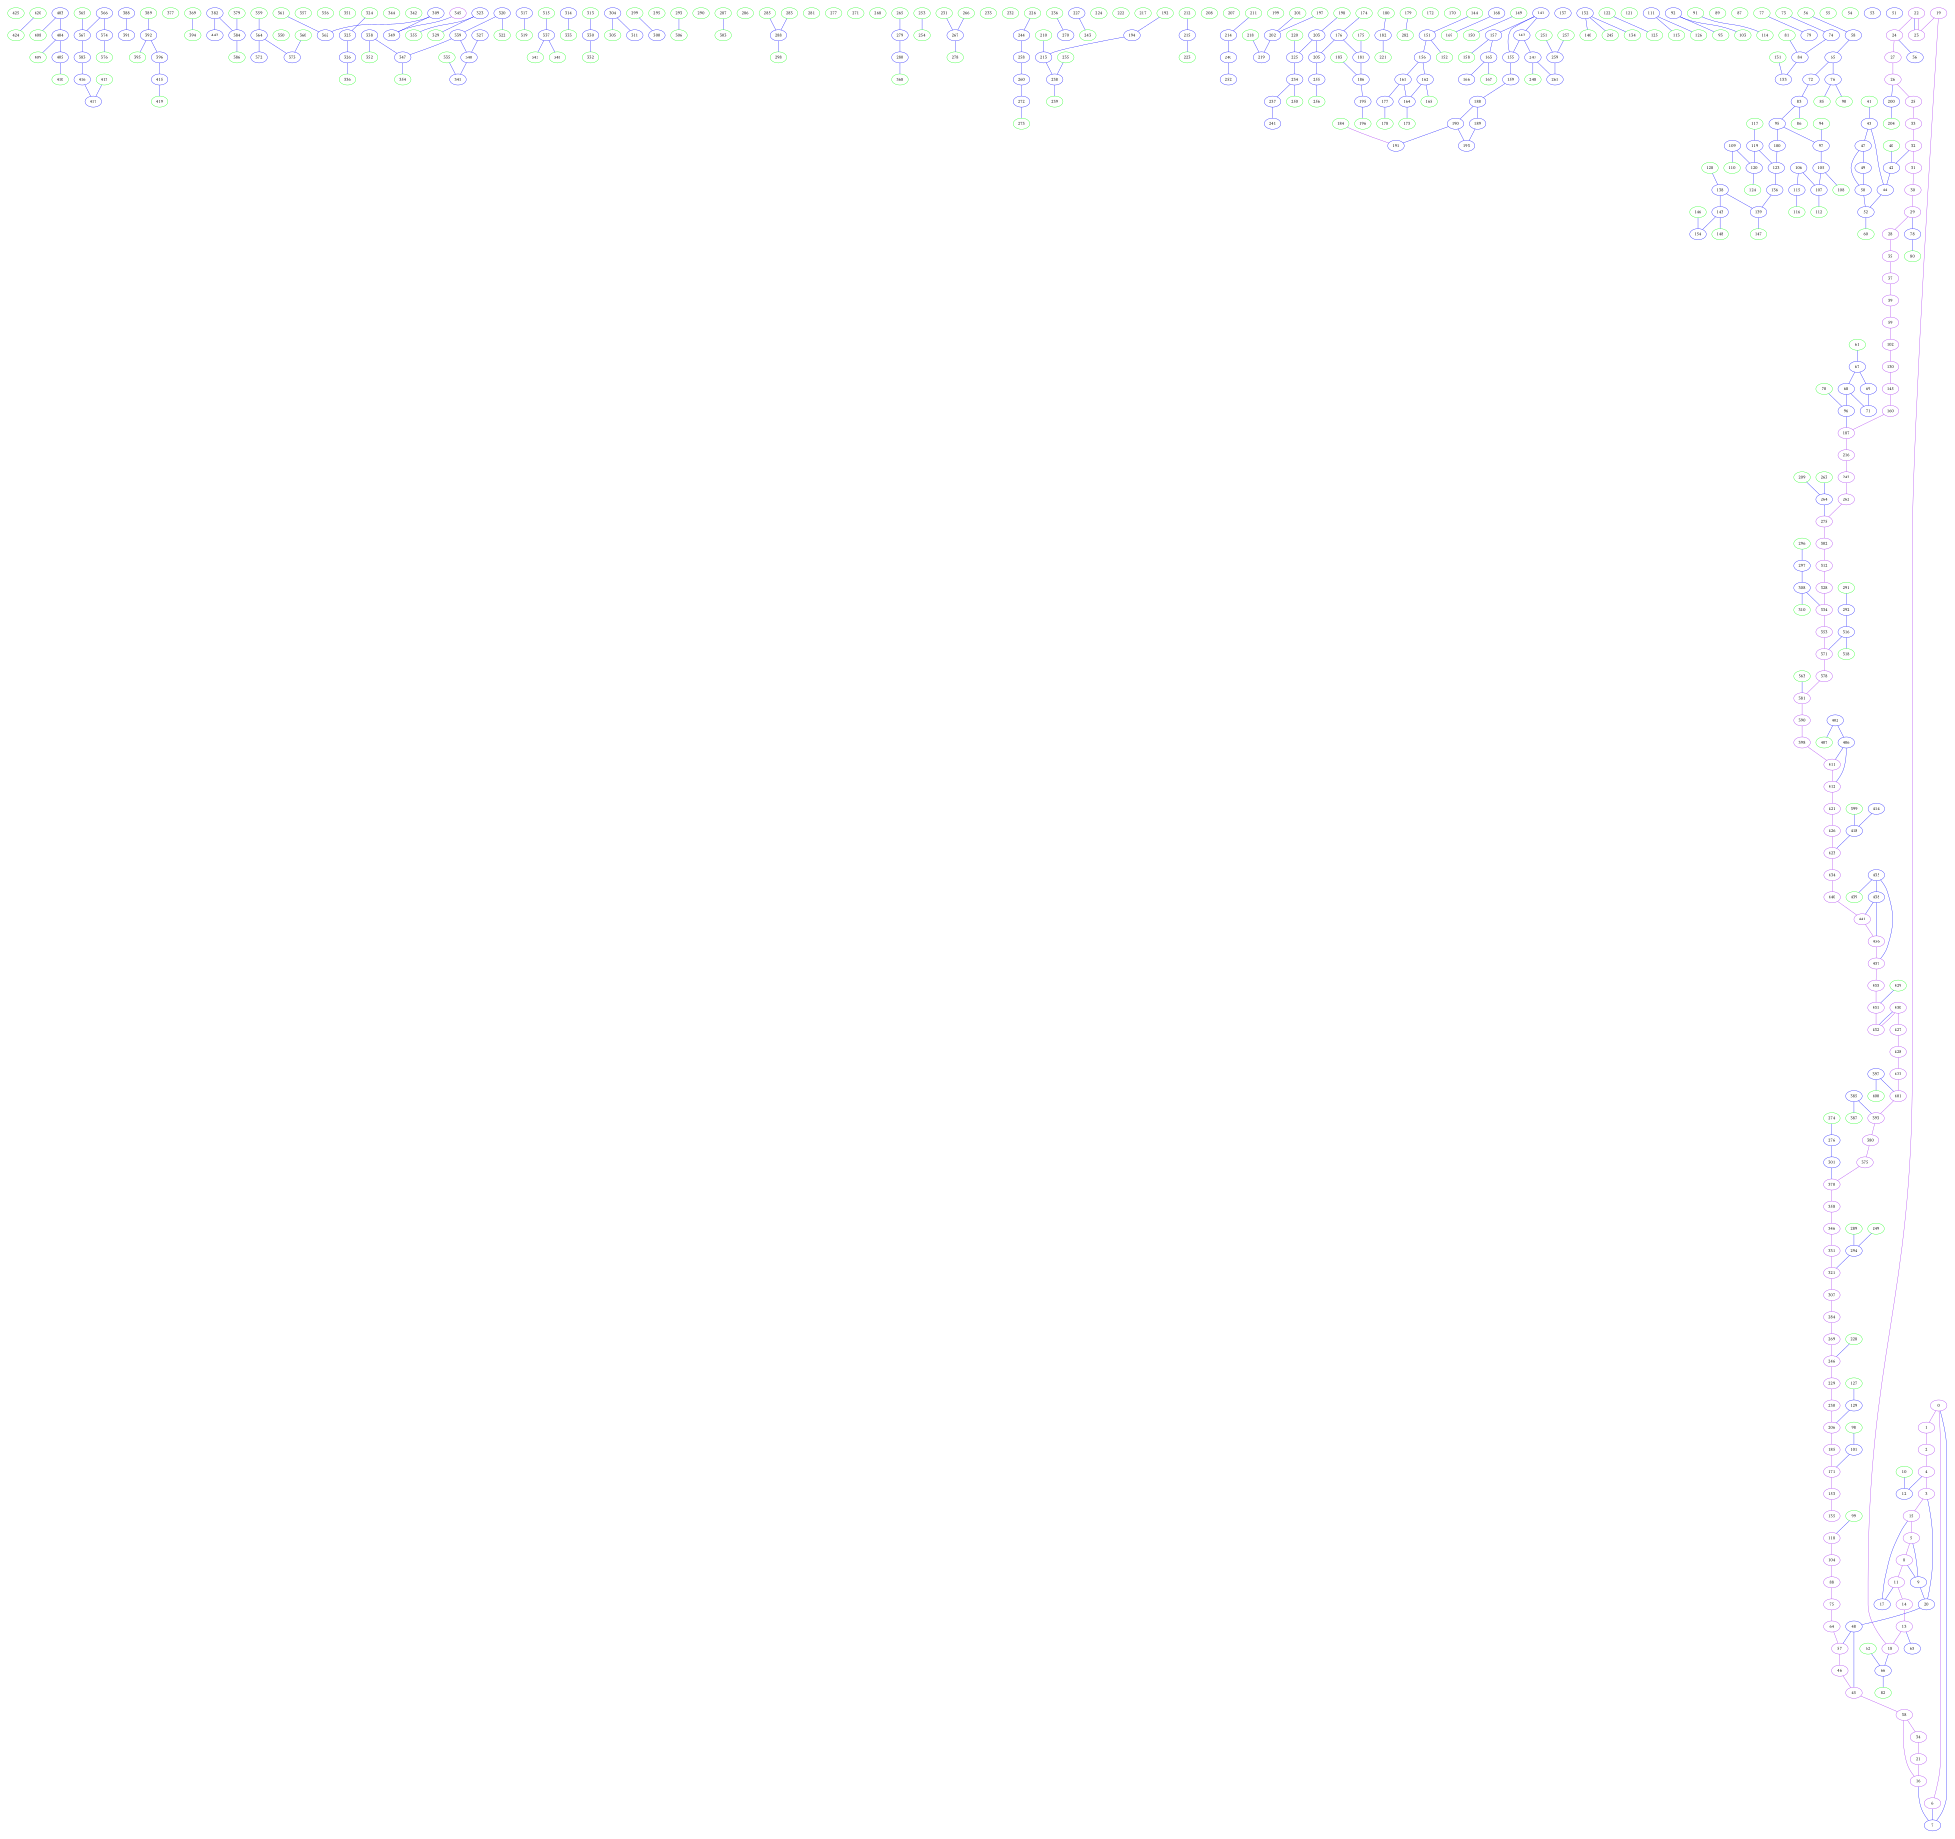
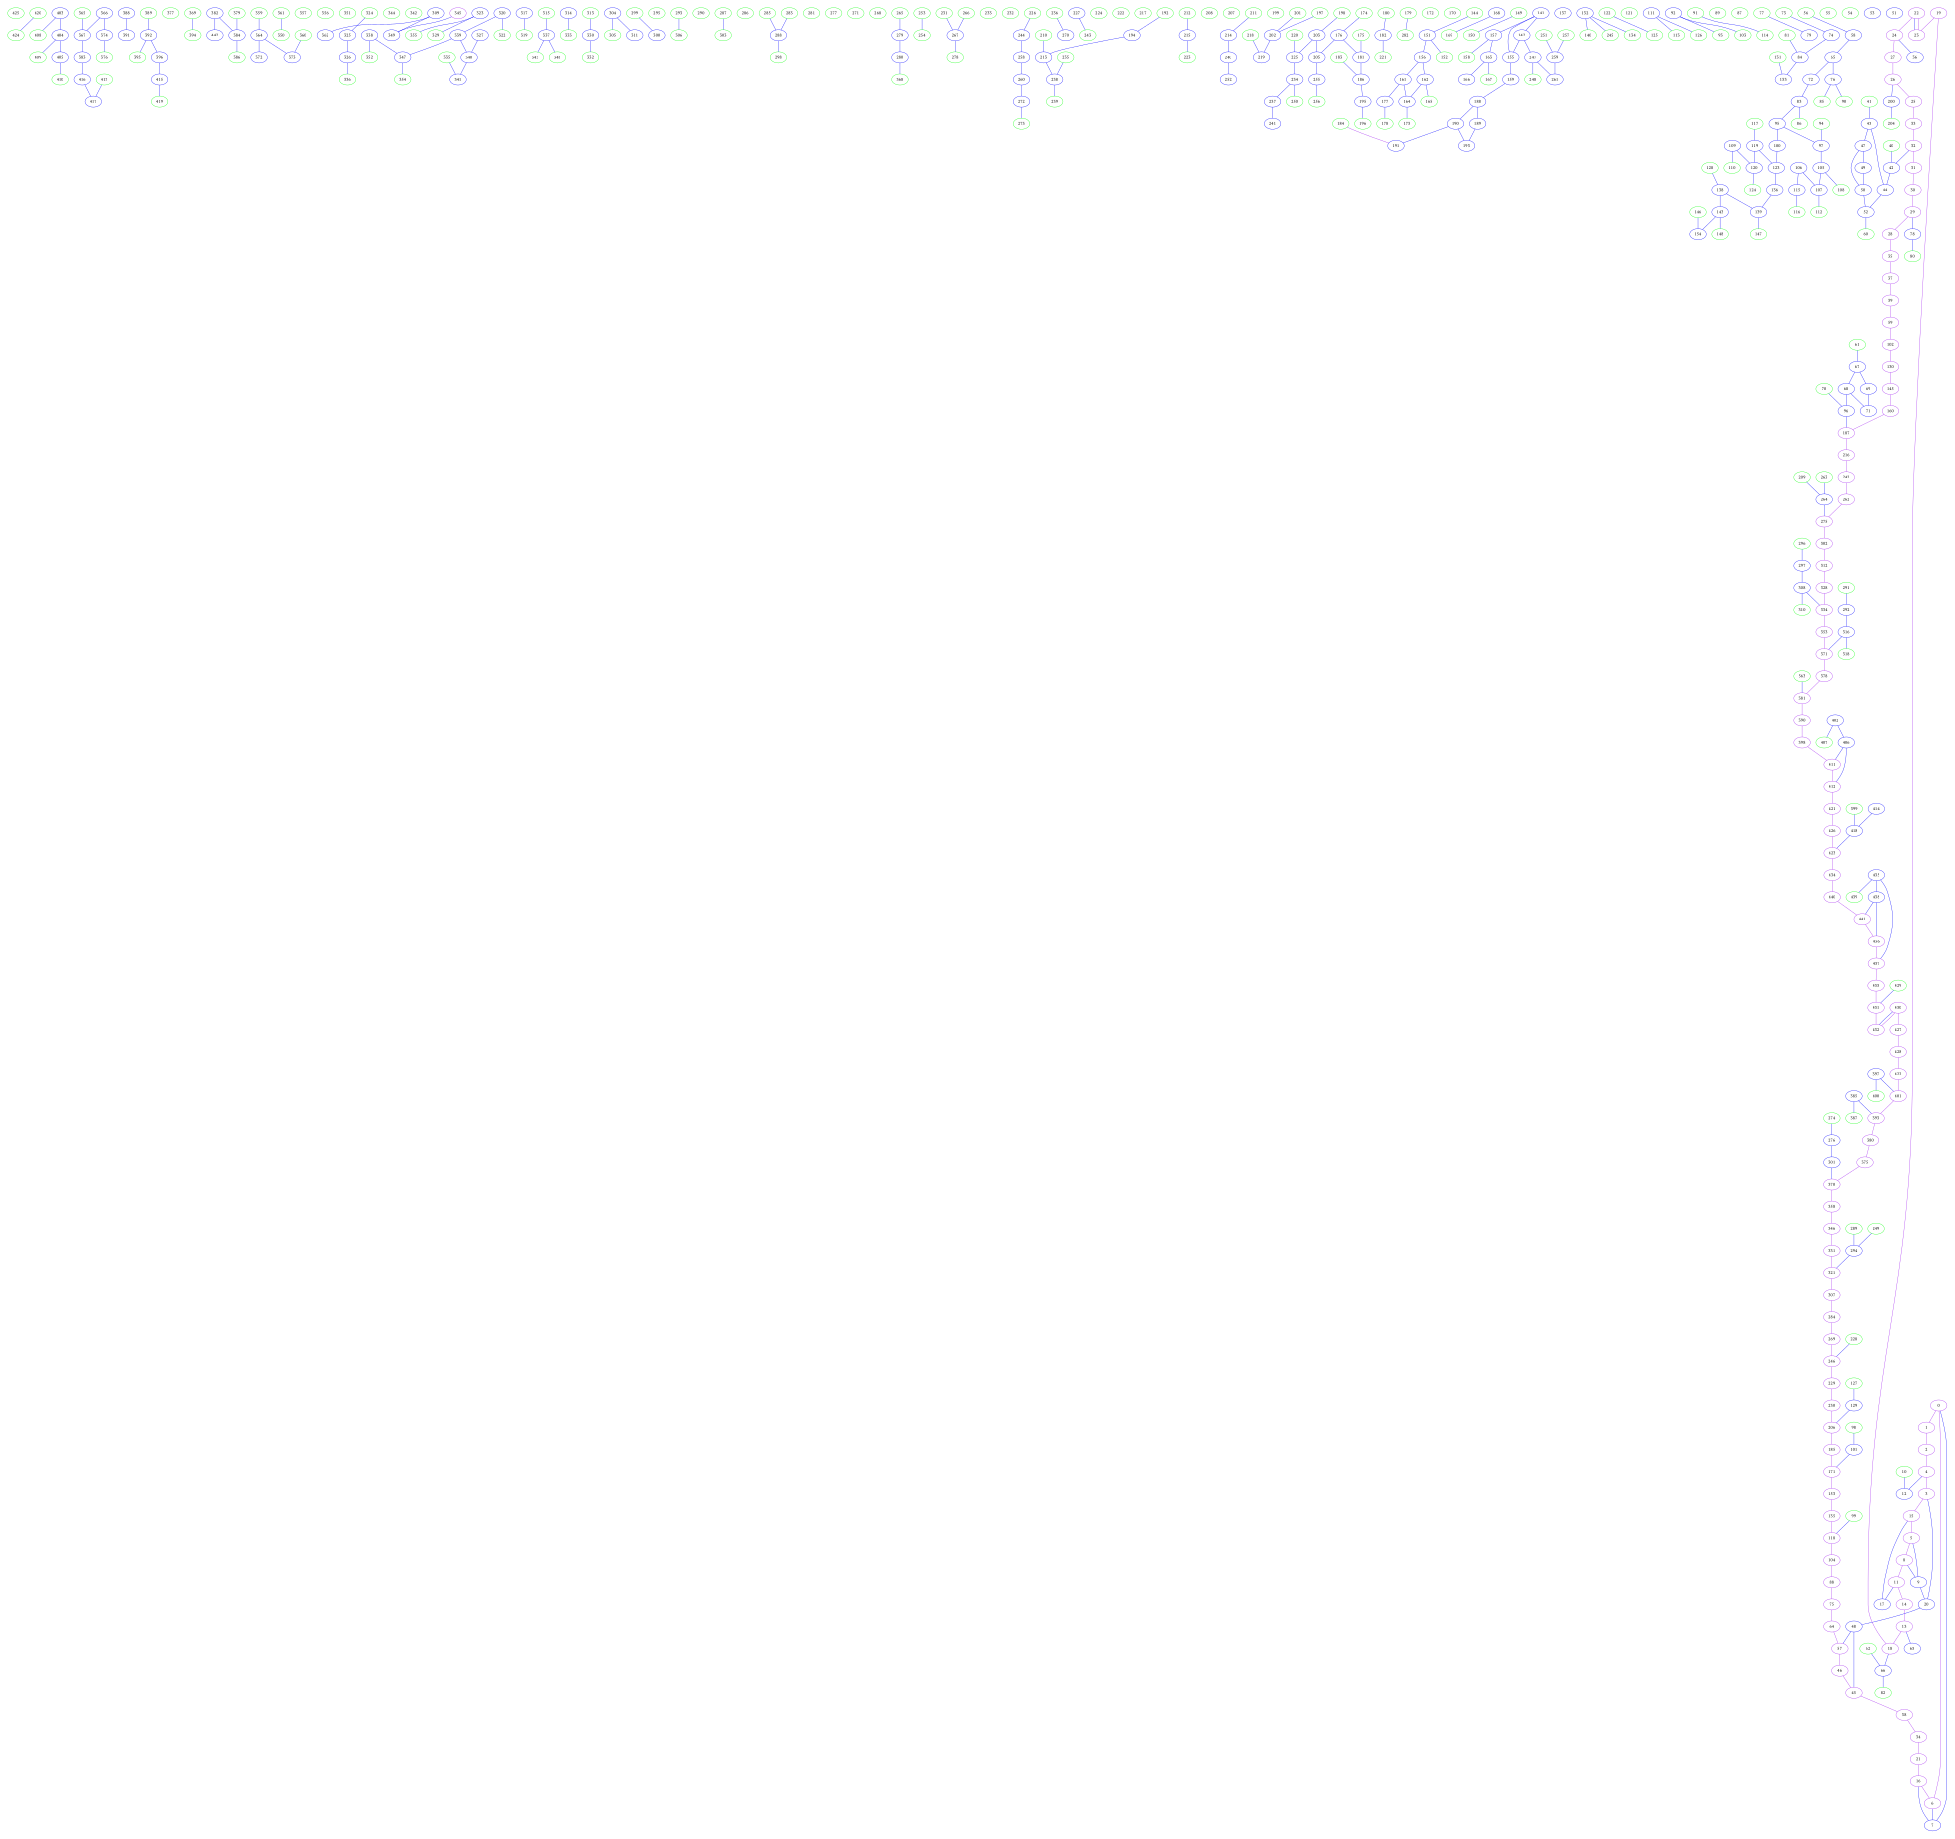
(303, 24) -> (281, 24)
none -> (1832, 1527)
(1904, 1749) -> (1925, 1792)
